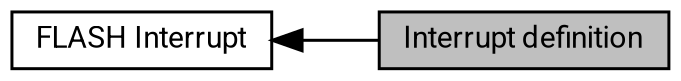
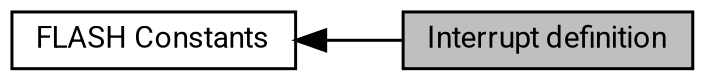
(142, 40) -> (154, 40)
